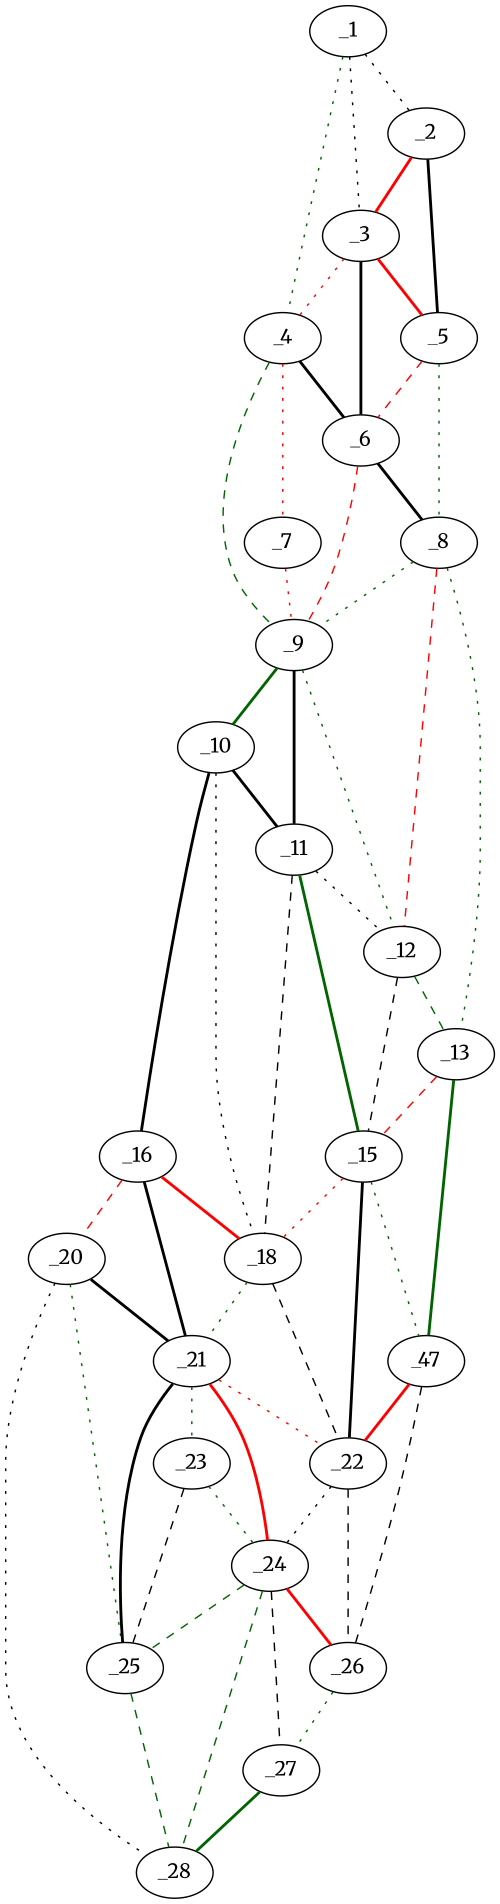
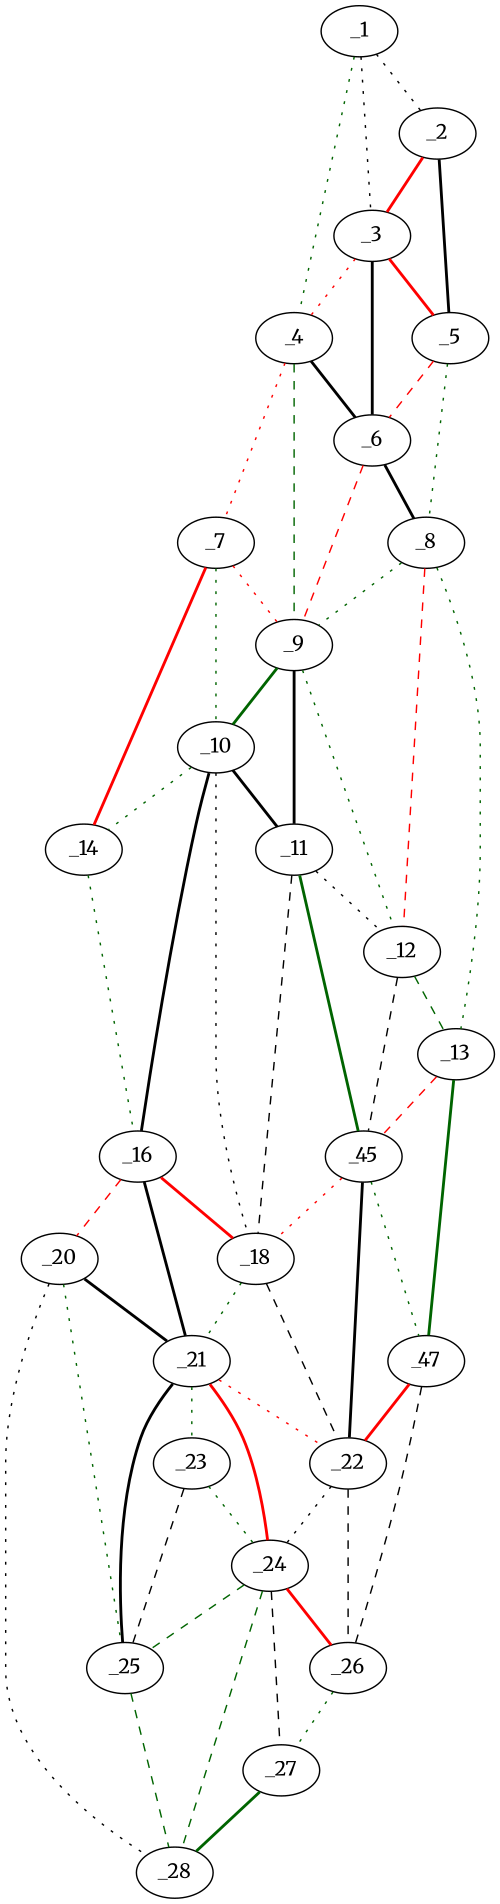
none -> (216, 645)
none -> (84, 850)
(364, 1157) -> (364, 1157)
